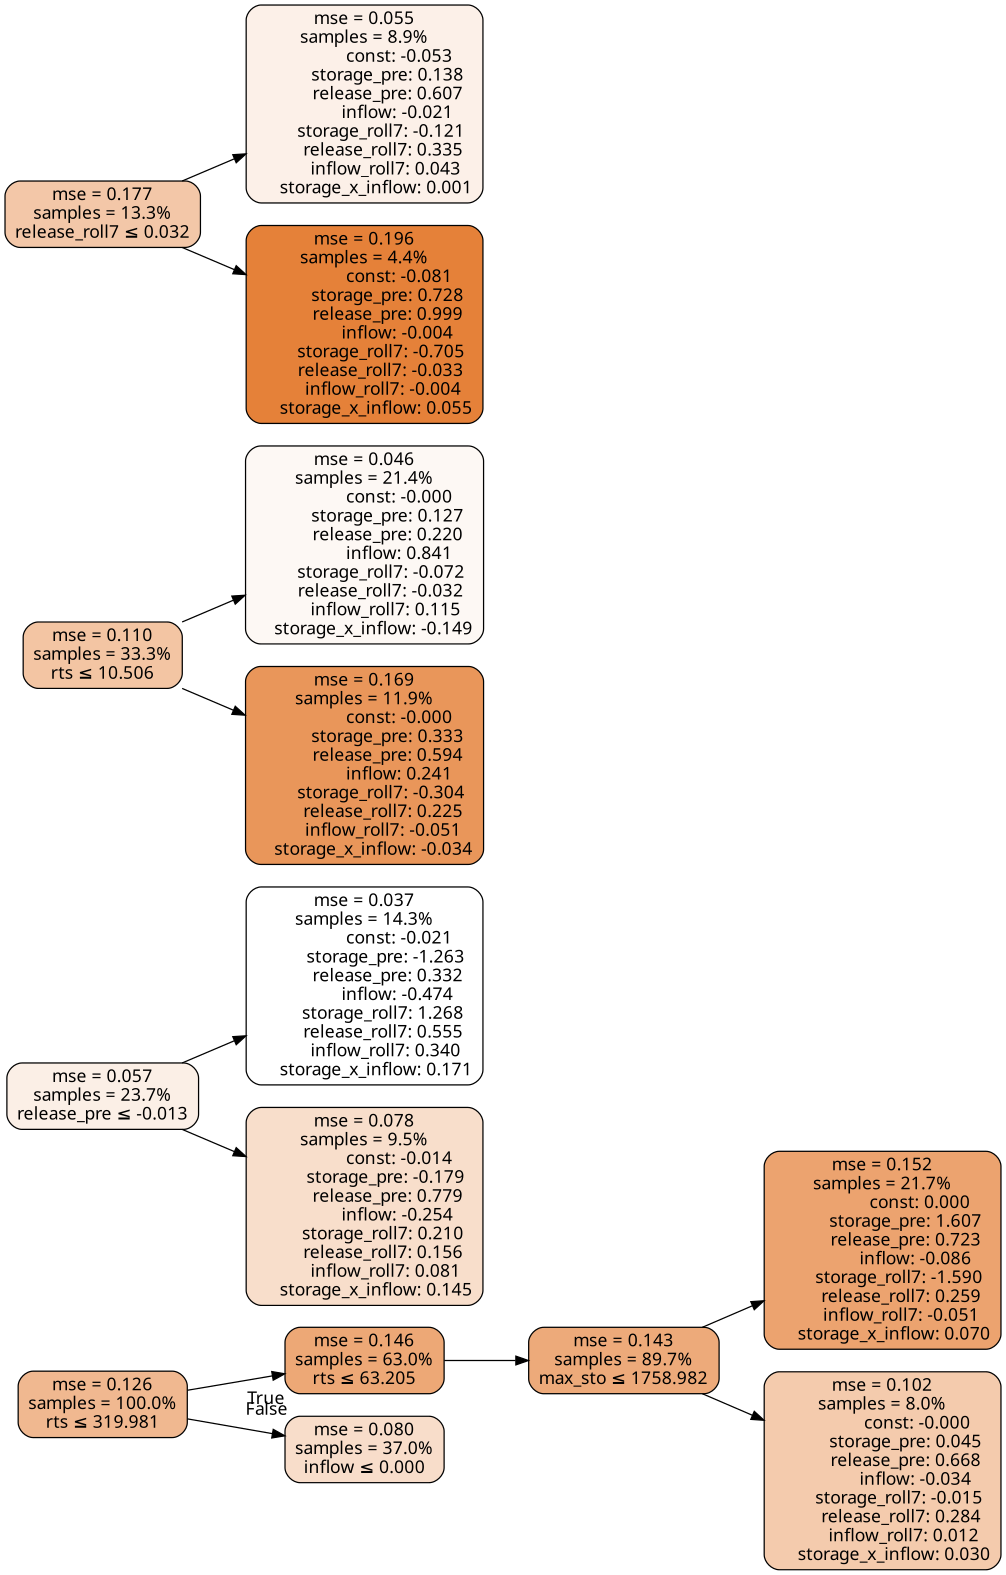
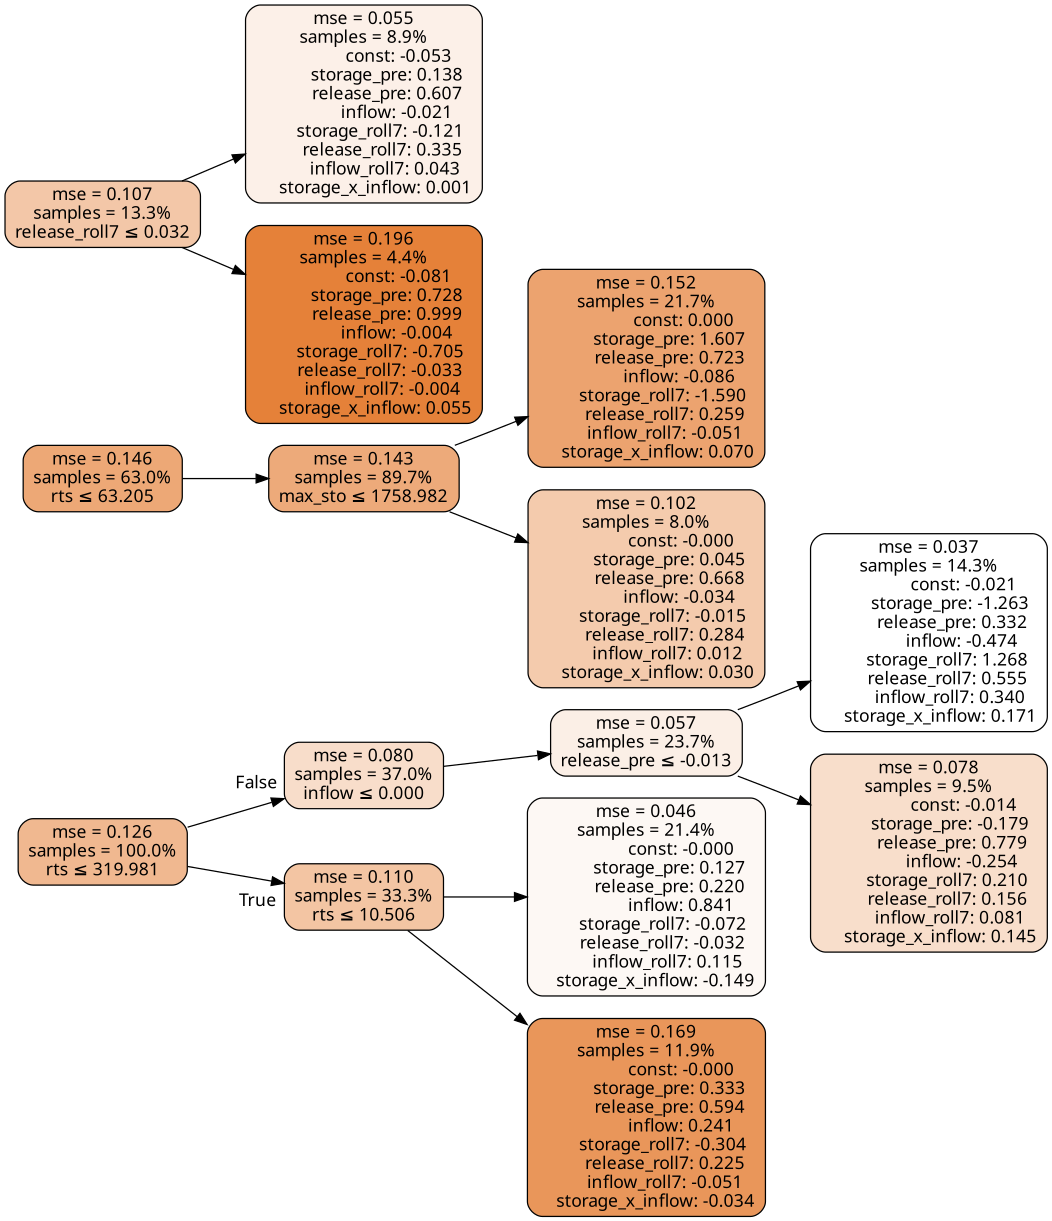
(103, 214) -> (103, 214)
none -> (491, 761)
(230, 1383) -> (230, 874)
